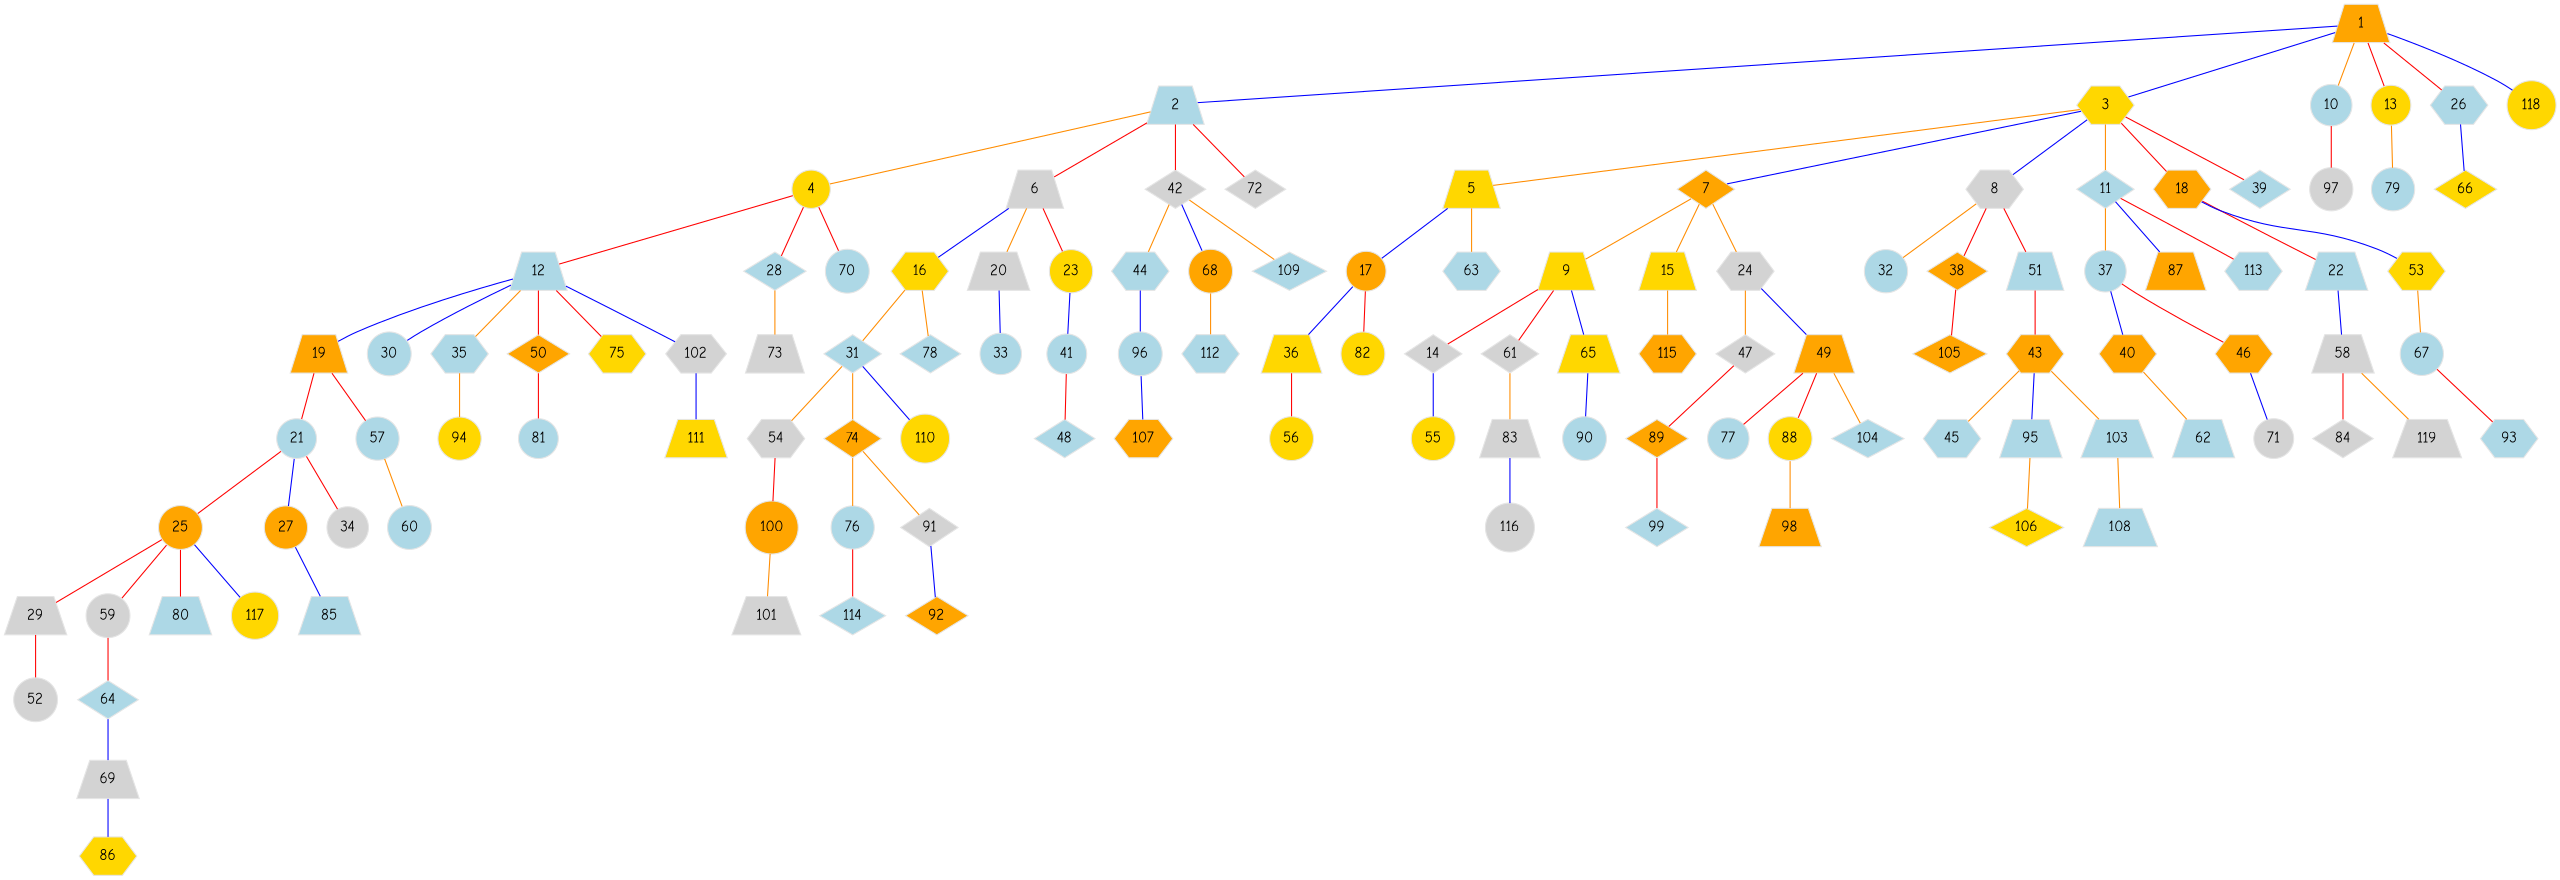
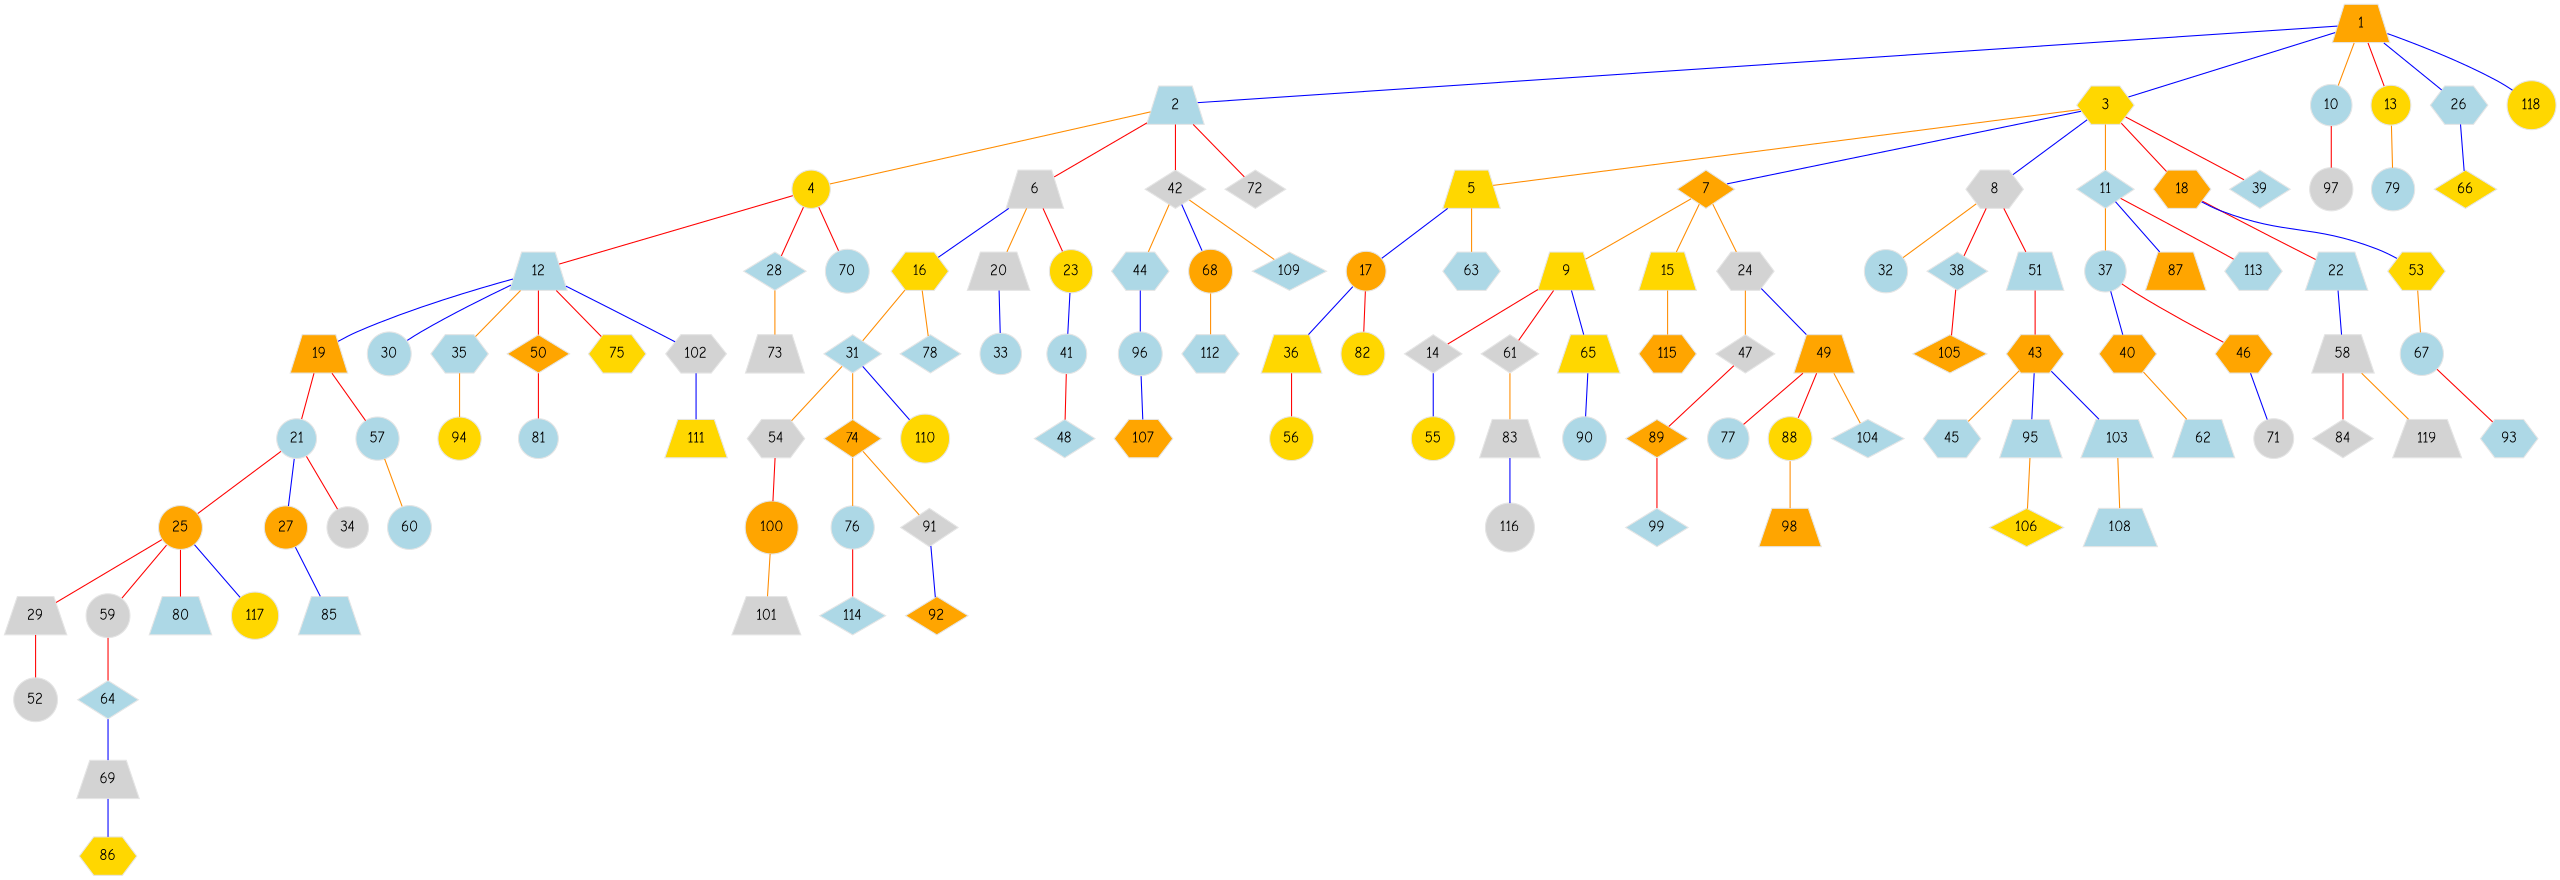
(2413, 67) -> (2413, 67)
(1957, 271) -> (1957, 271)
(2075, 395) -> (2075, 395)
